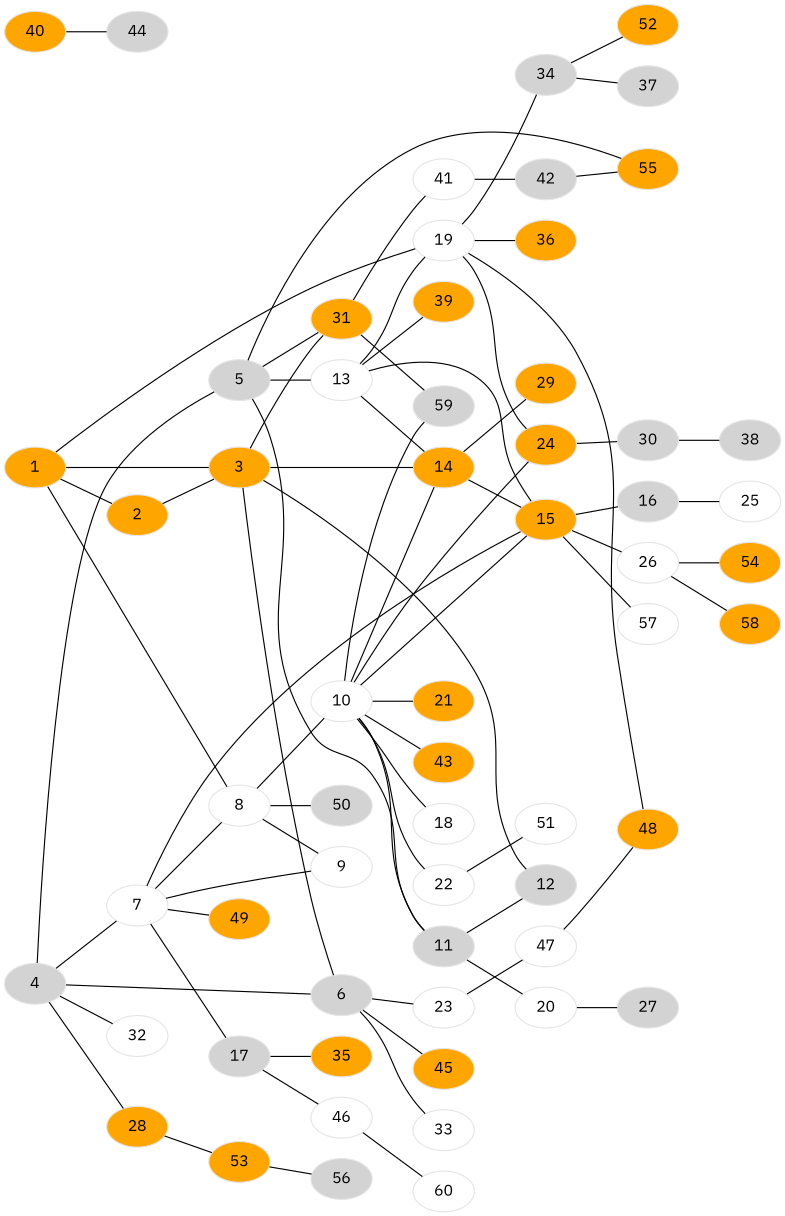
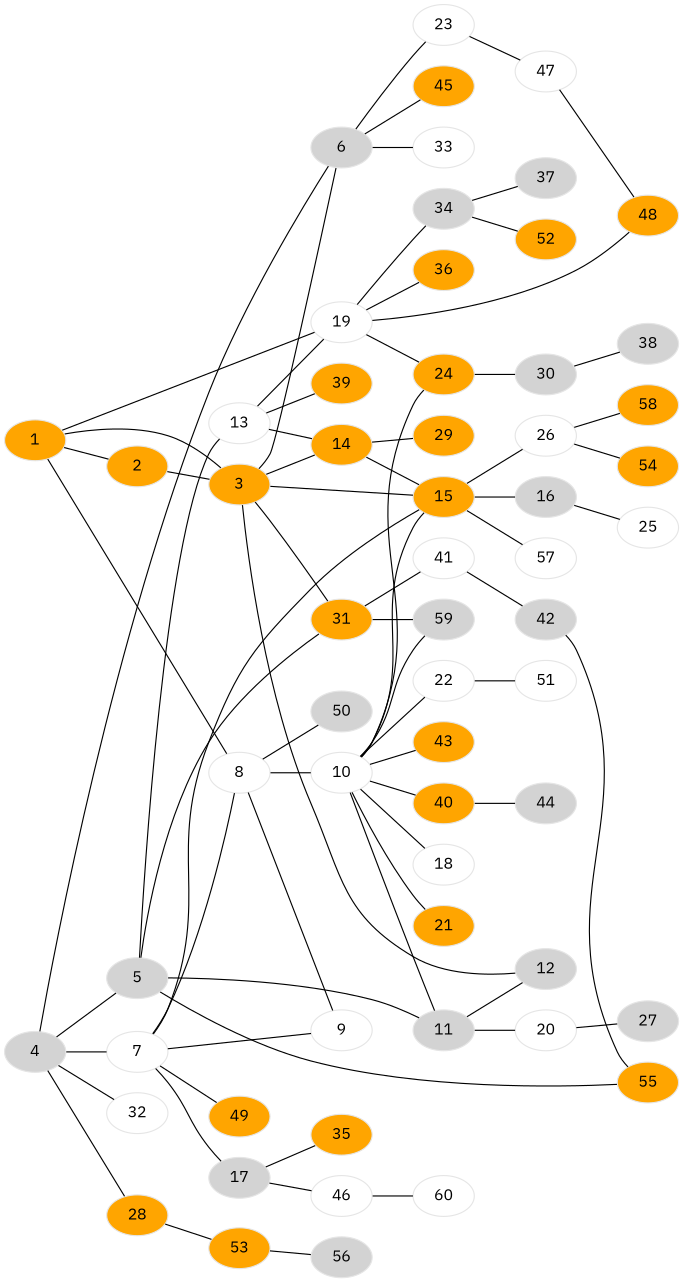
(487, 386) -> (342, 491)
(393, 584) -> (393, 788)
